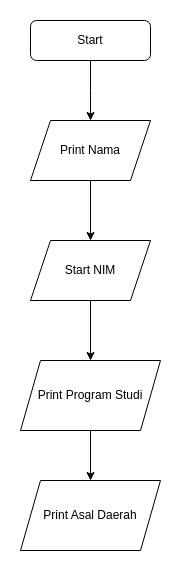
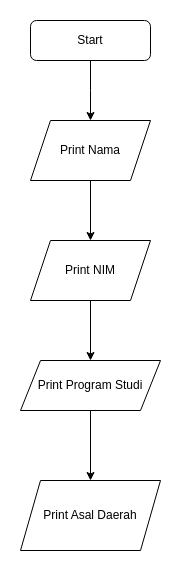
(91, 271) -> (91, 271)
(91, 396) -> (91, 386)
